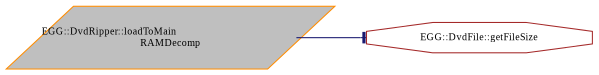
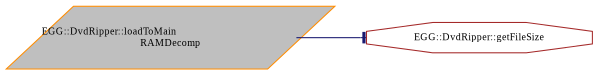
(479, 38) -> (479, 38)
